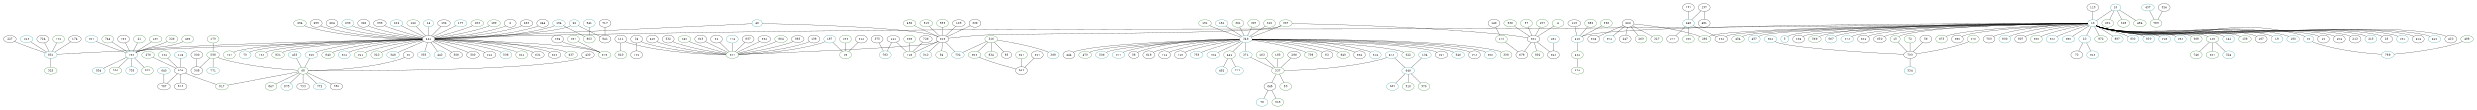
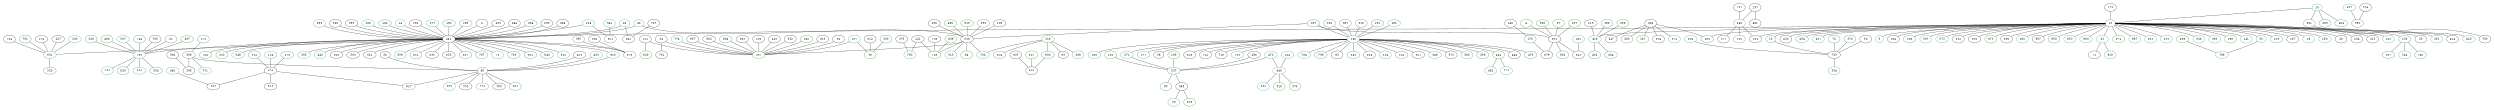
(2026, 29) -> (2405, 30)
(1577, 63) -> (1603, 47)
